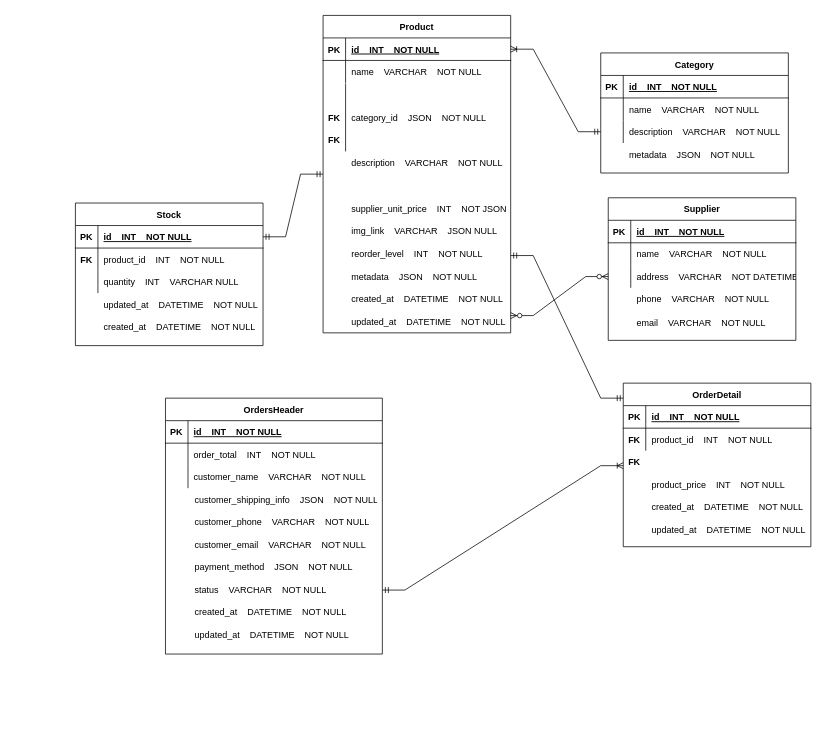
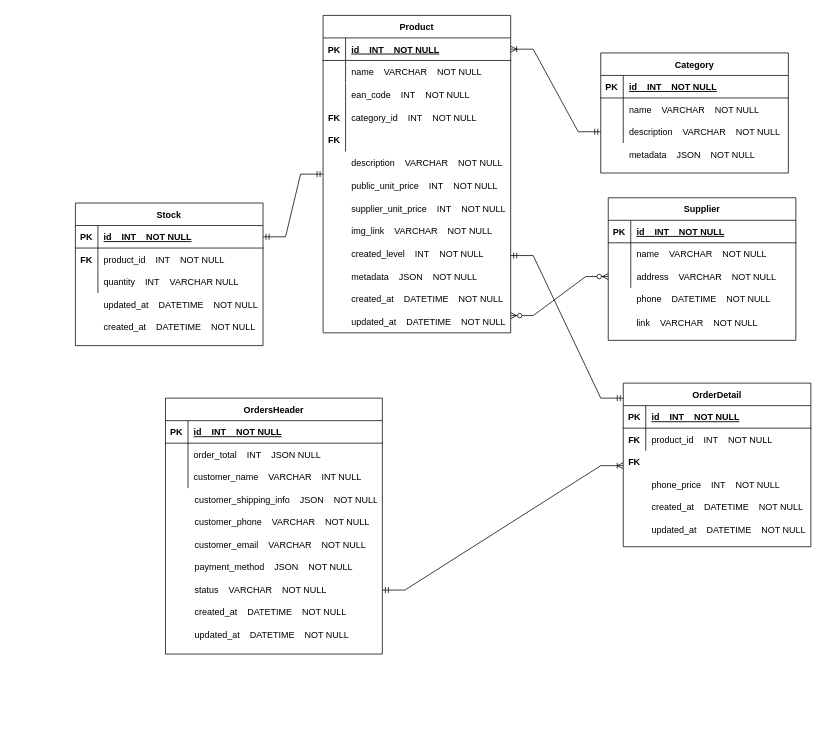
none -> (428, 95)
(424, 118) -> (422, 118)
none -> (428, 185)
(436, 208) -> (436, 208)
(422, 231) -> (420, 231)
(423, 254) -> (423, 254)
(716, 277) -> (706, 277)
(701, 299) -> (703, 299)
(700, 323) -> (697, 323)
(262, 455) -> (265, 455)
(278, 477) -> (278, 477)
(727, 485) -> (722, 485)
